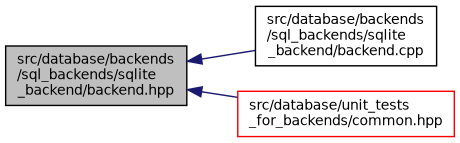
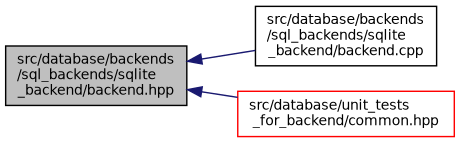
(346, 114) -> (346, 114)
